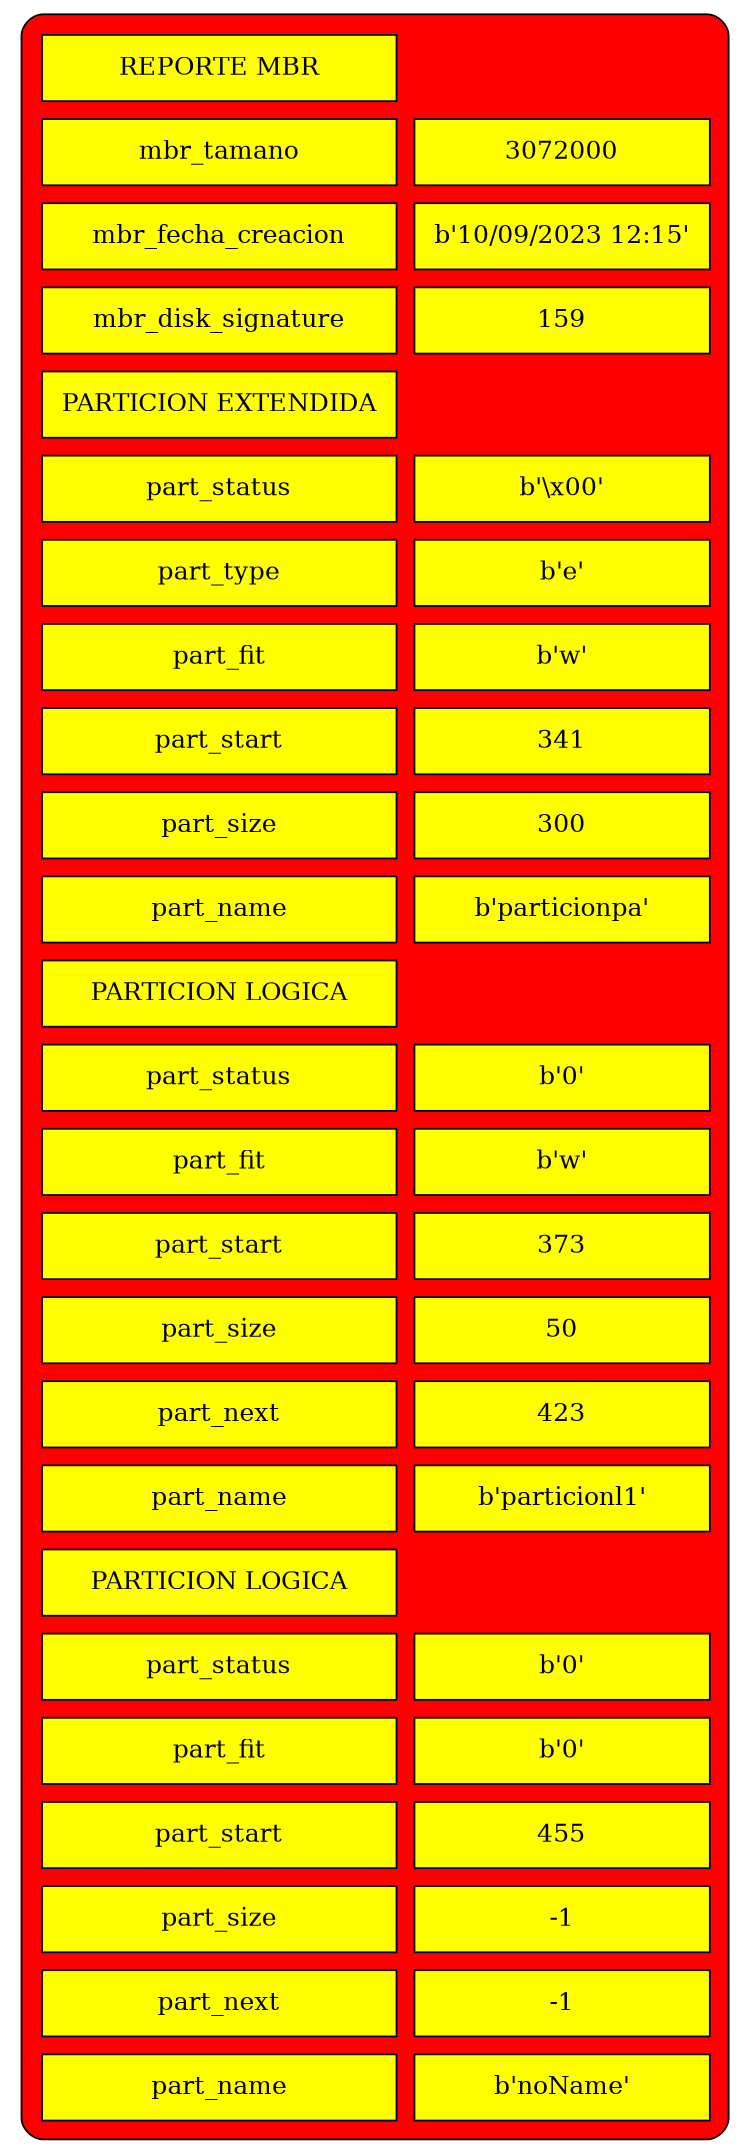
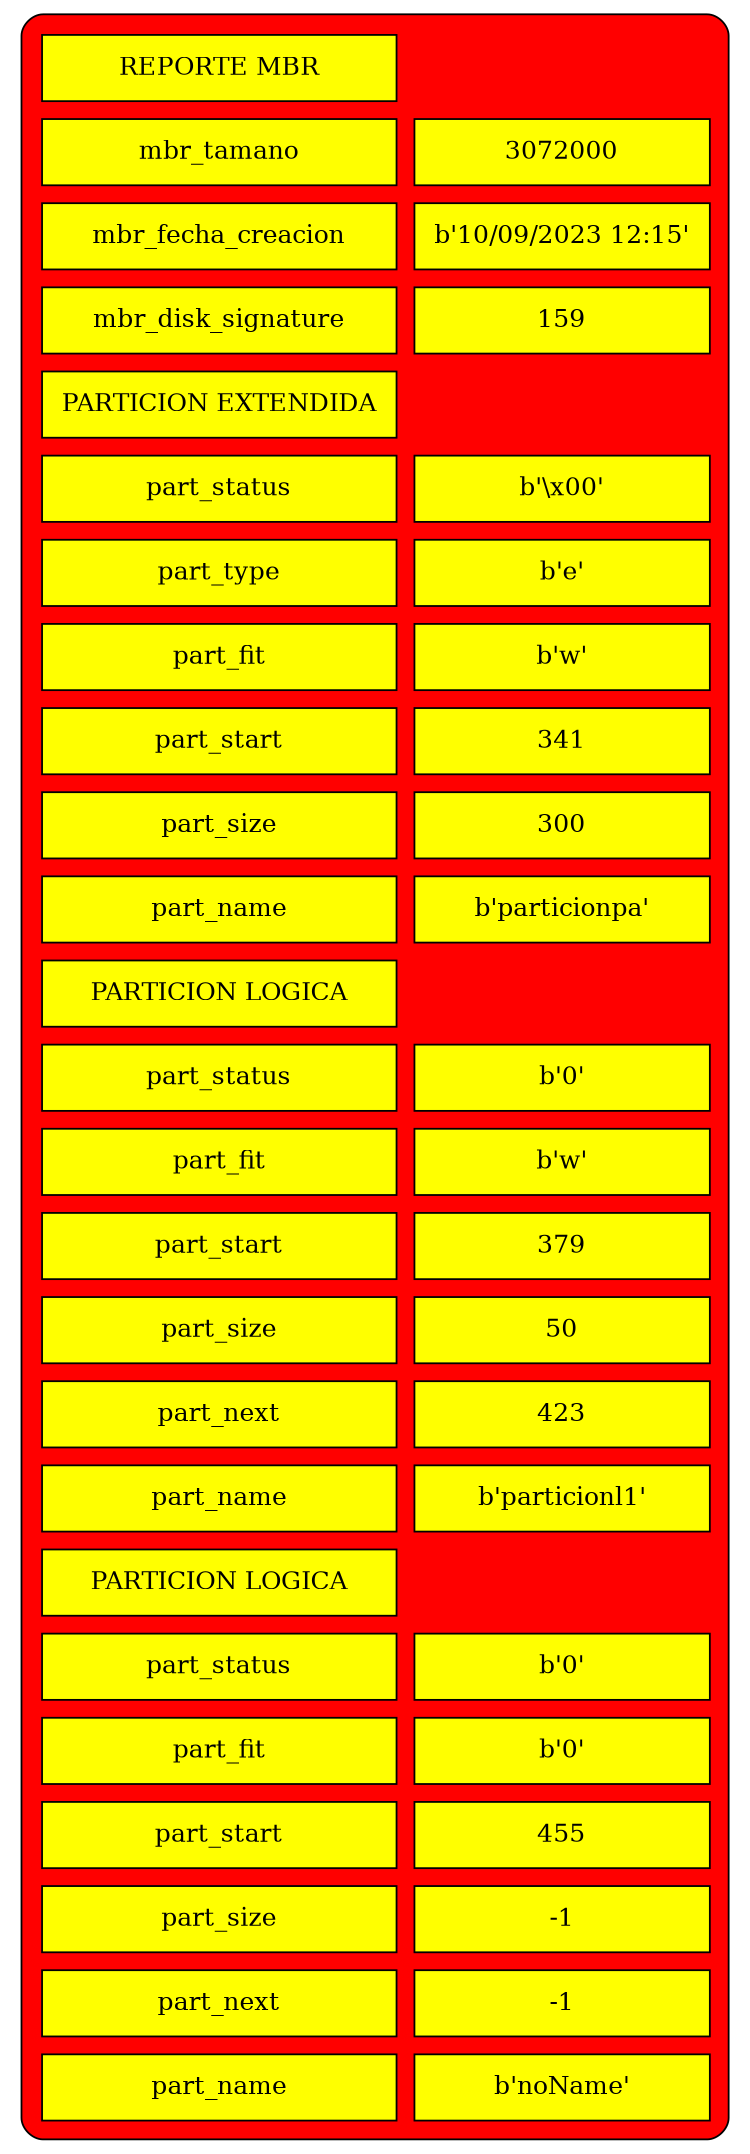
(562, 1245) -> (562, 1245)
